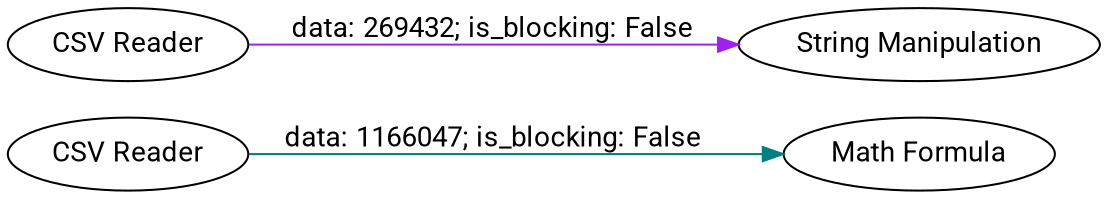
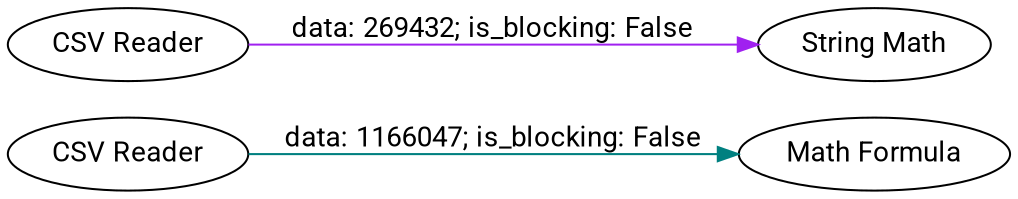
(919, 45) -> (874, 45)
